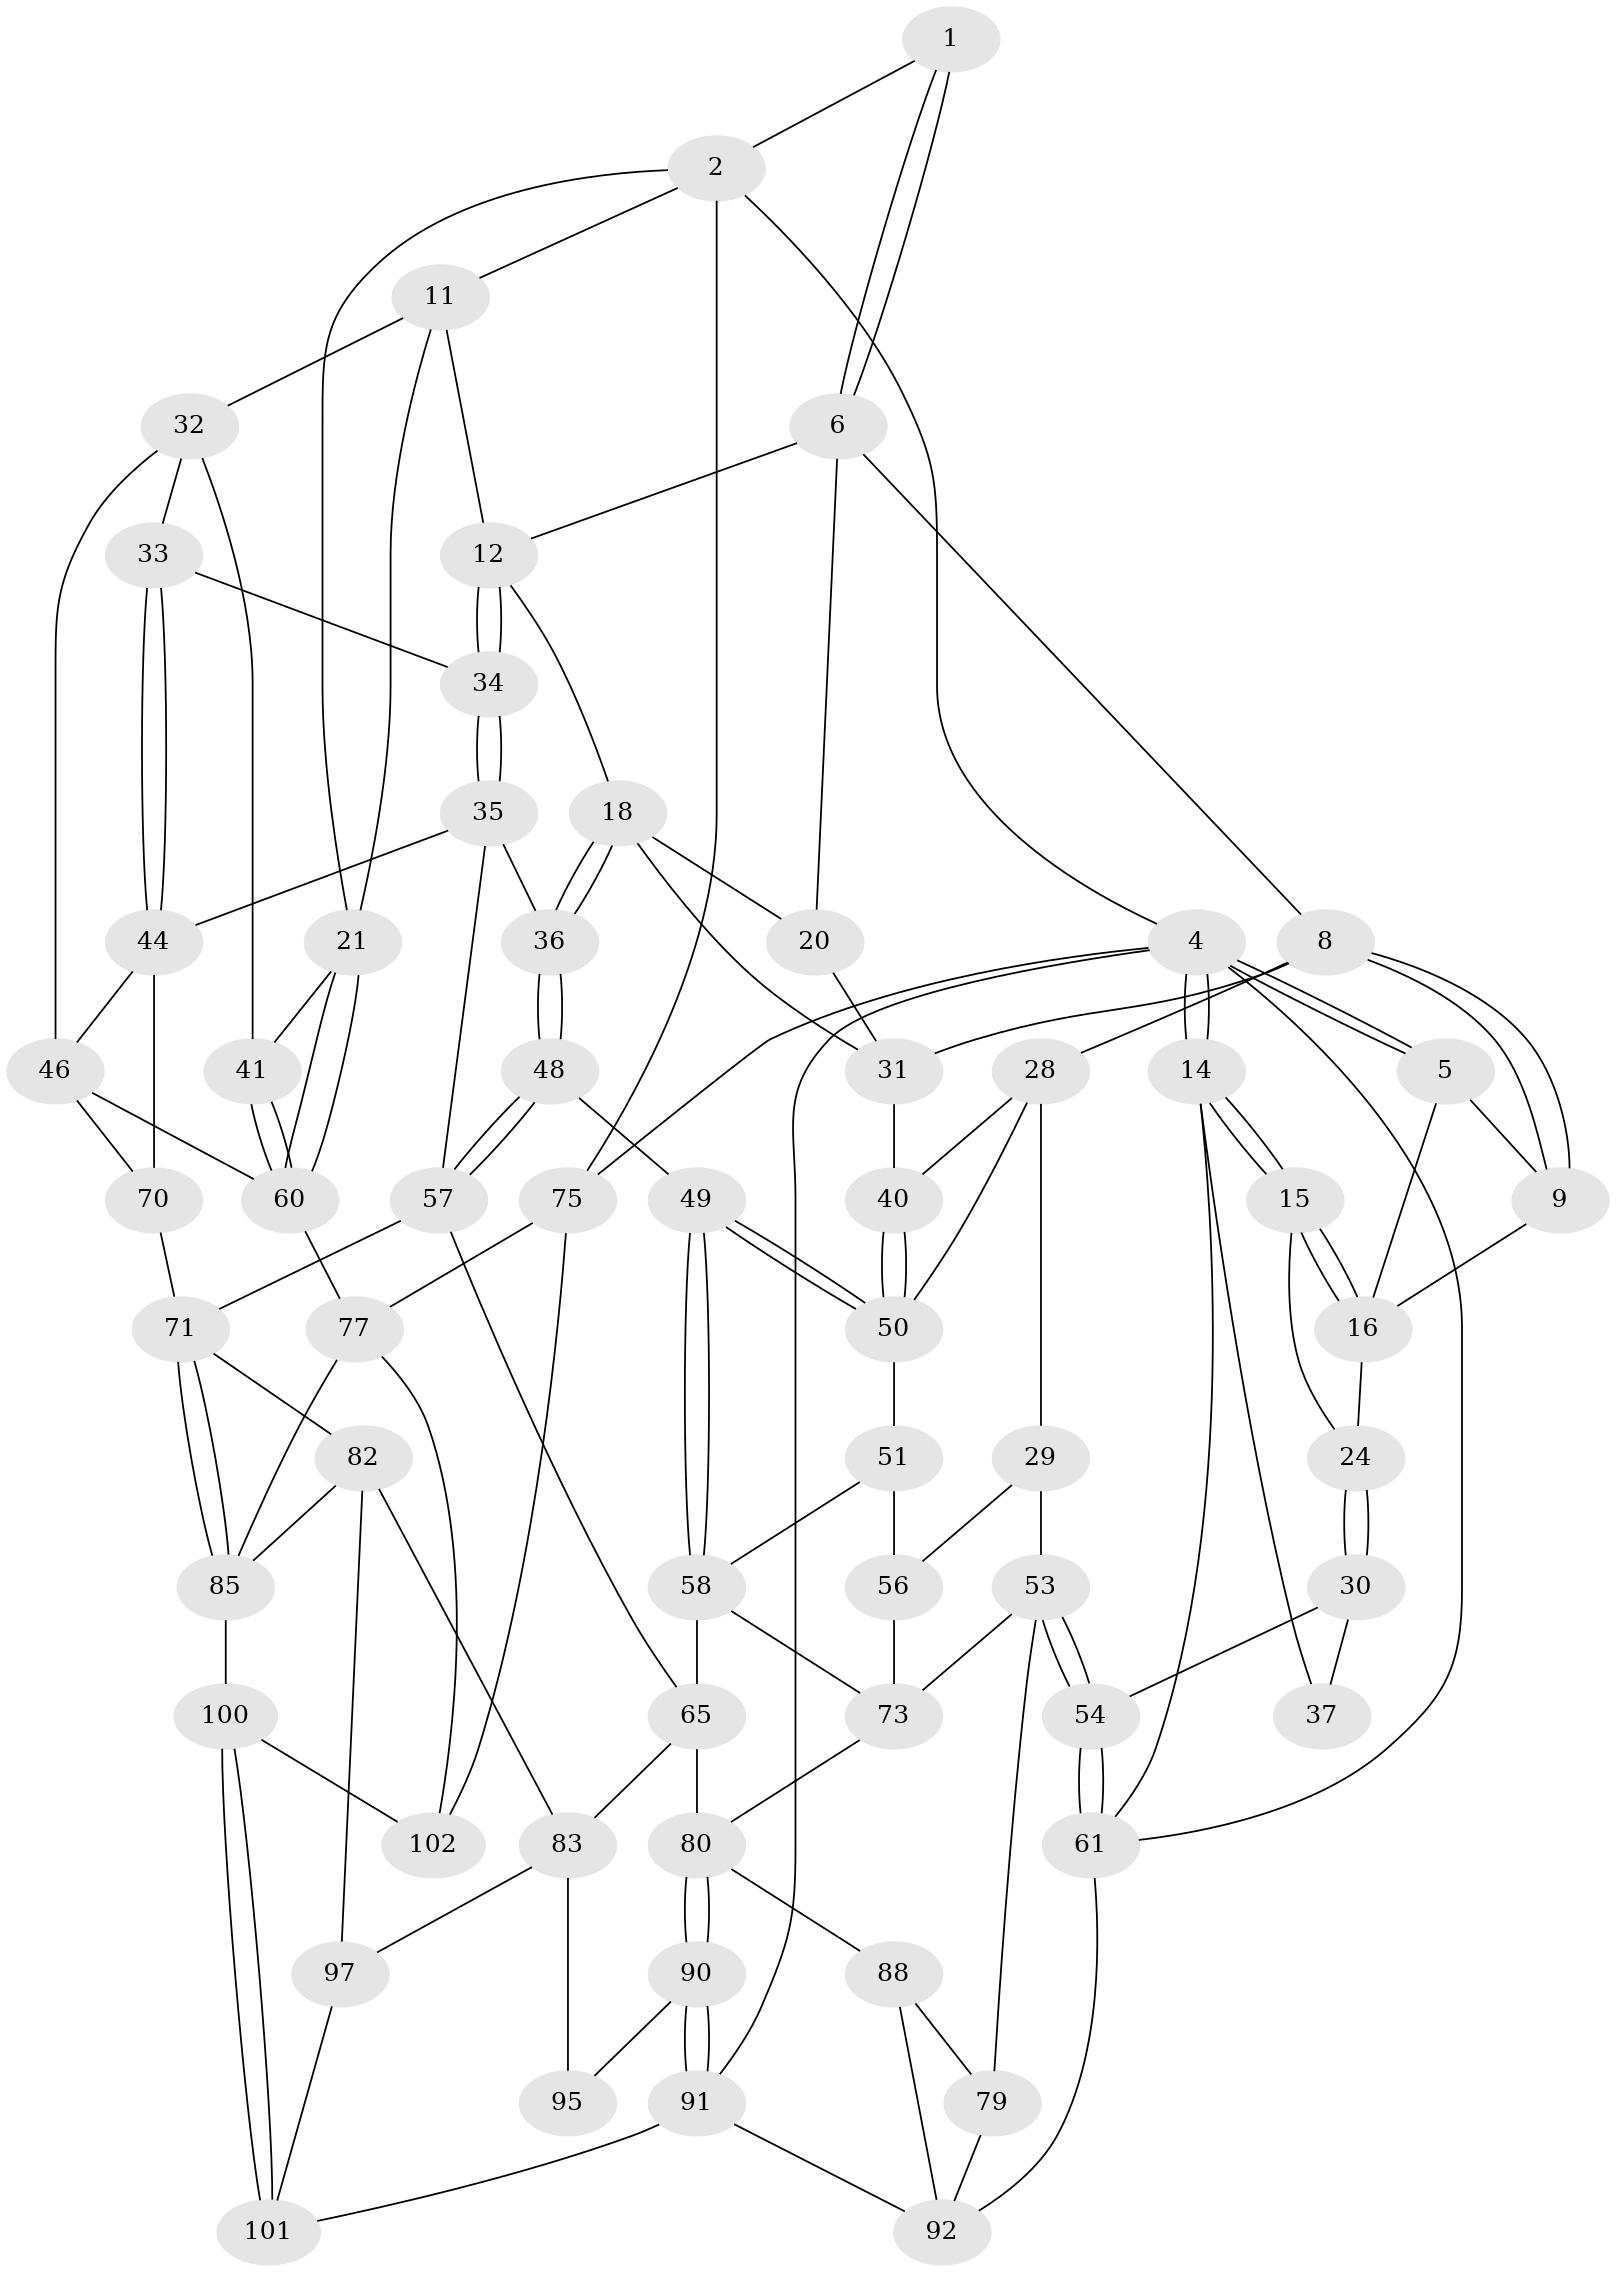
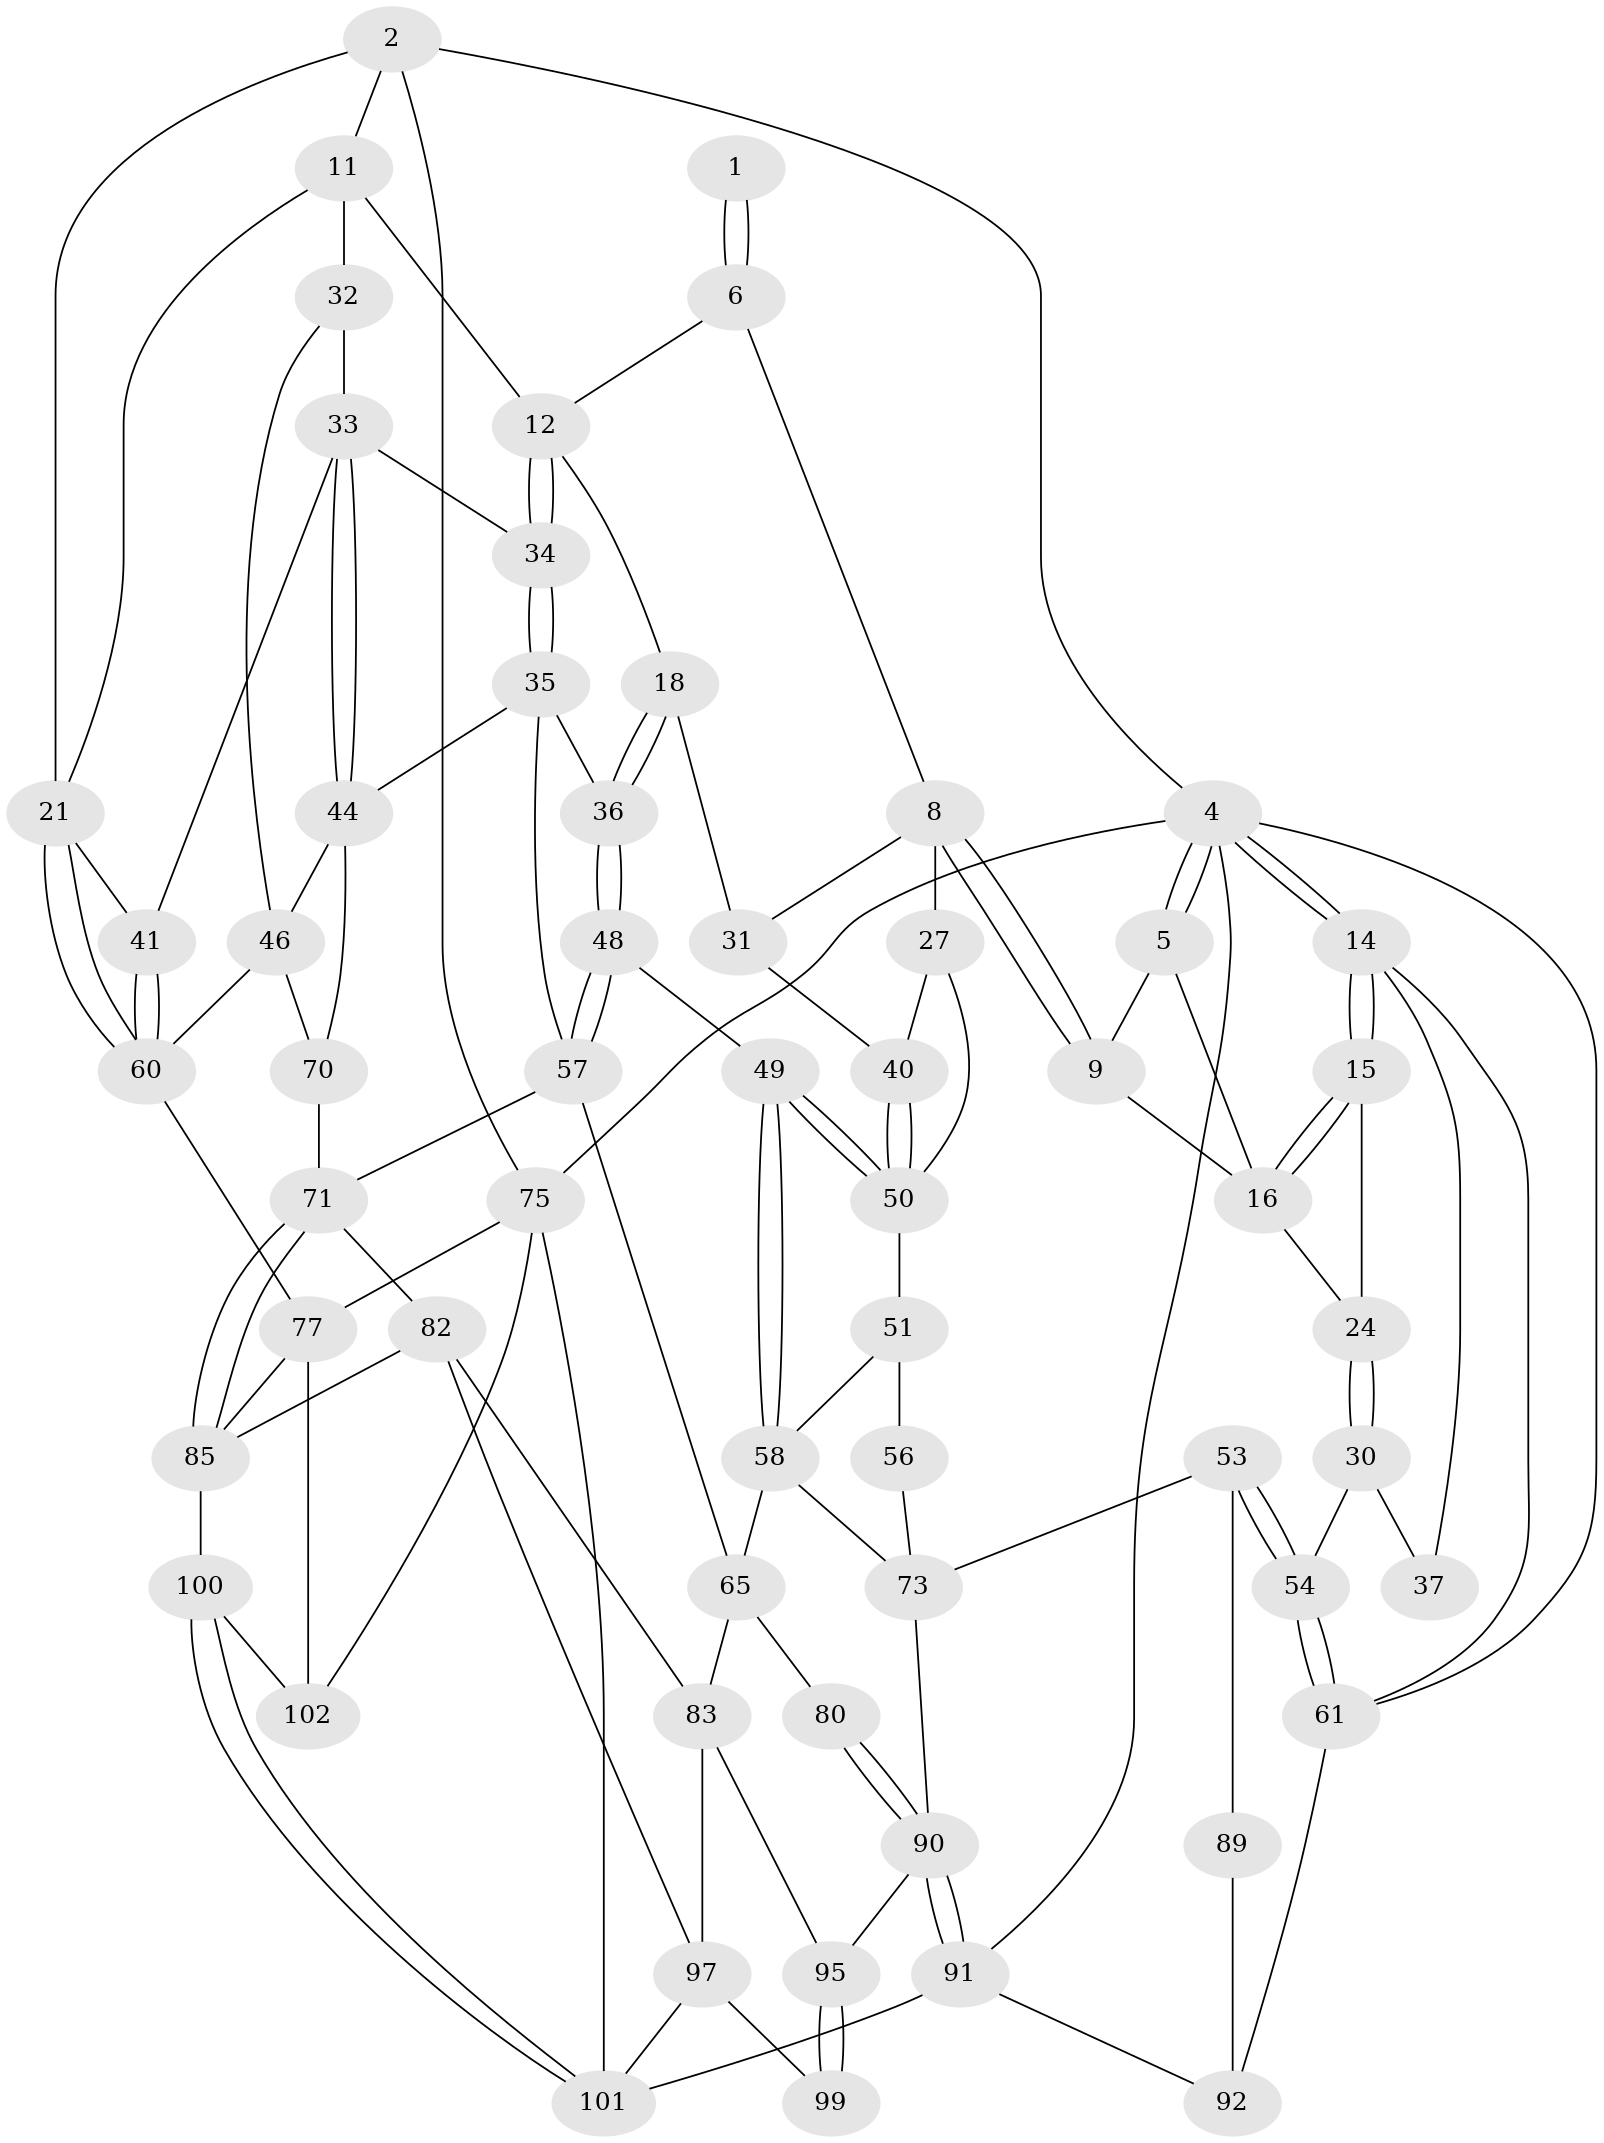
(834, 104) -> none
(253, 745) -> (237, 707)
(815, 942) -> none
(1041, 1071) -> (935, 942)
(1041, 1458) -> none
none -> (602, 1650)
(808, 1773) -> (922, 1716)
(894, 1974) -> none
none -> (831, 2103)
(993, 2103) -> (1233, 1845)
